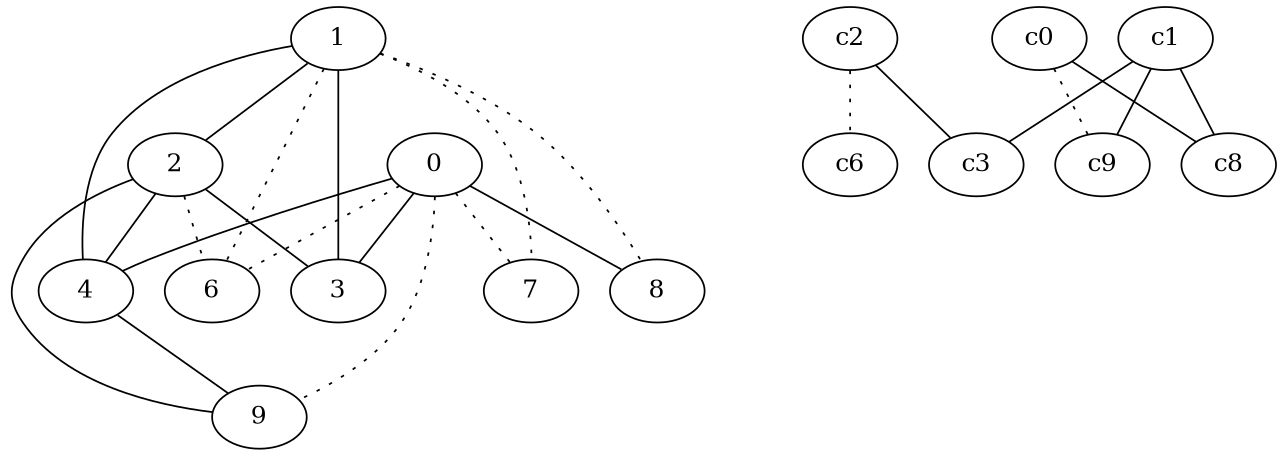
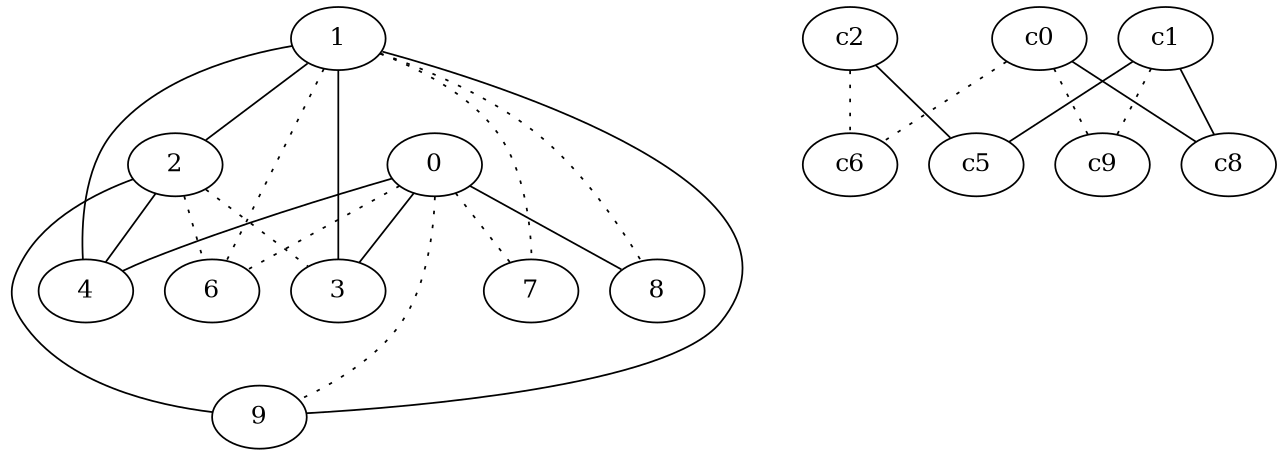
(1139, 92) -> (1139, 92)
none -> (945, 102)
(976, 165) -> (976, 165)
(262, 232) -> (262, 232)
(173, 354) -> (734, 291)
